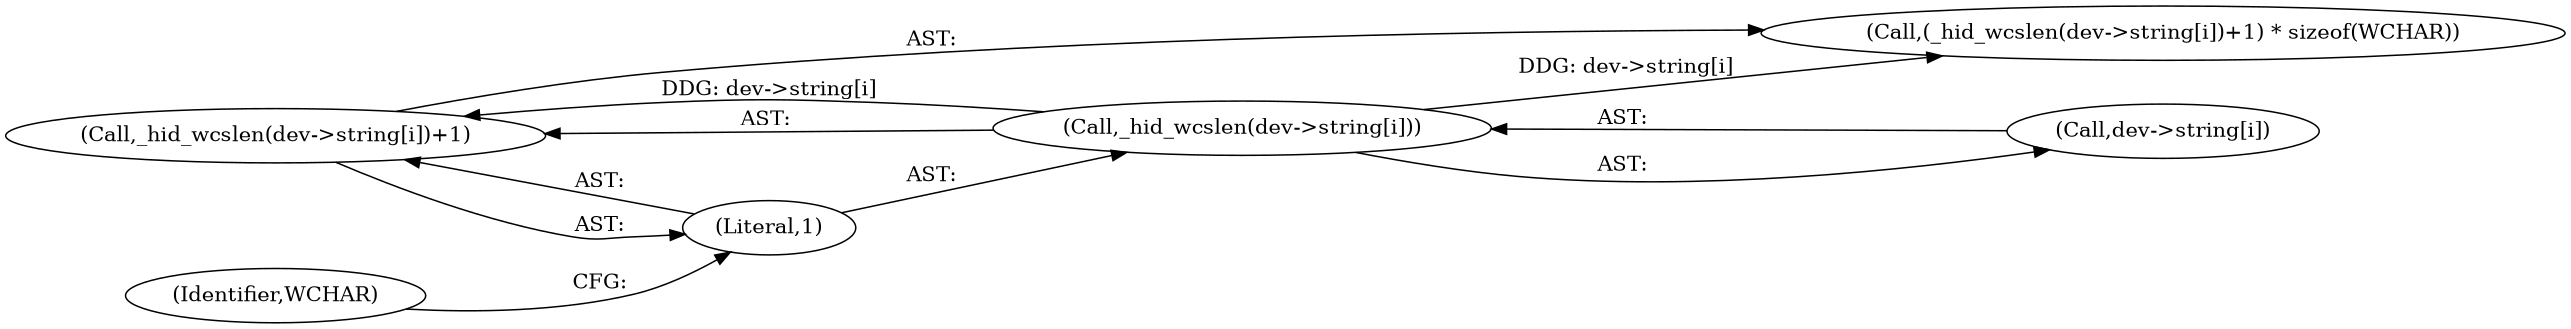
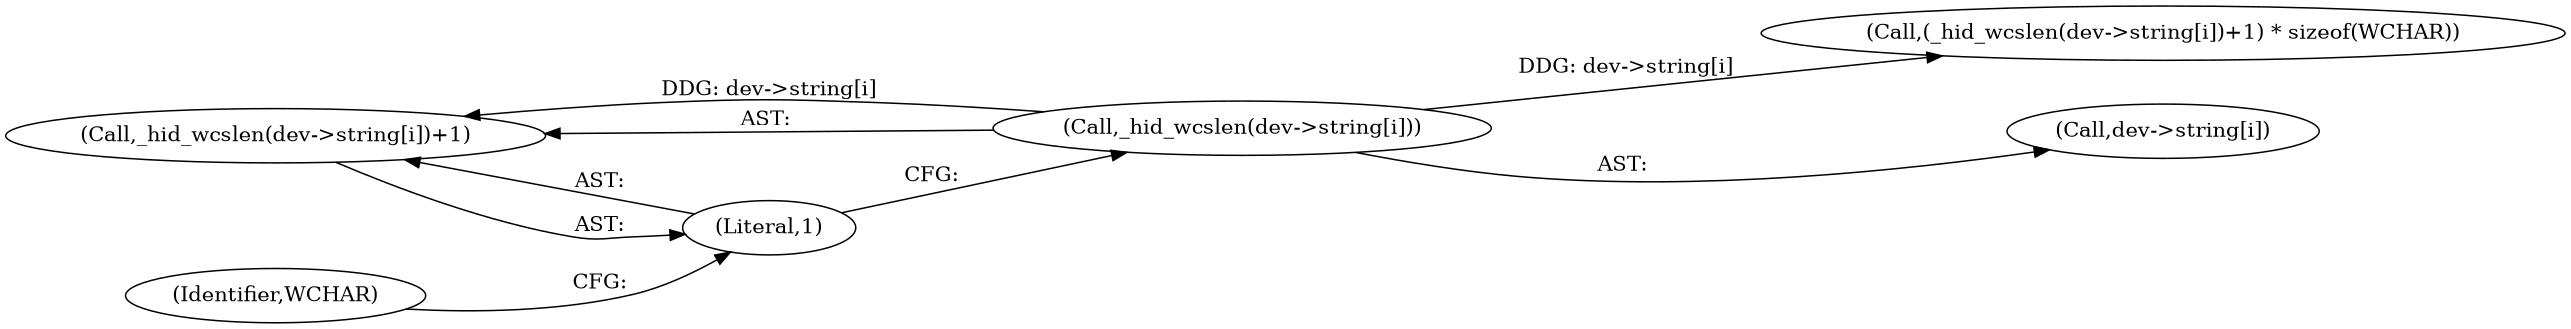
(1071, 46) -> none
(1757, 130) -> none
(935, 176) -> (935, 176)
